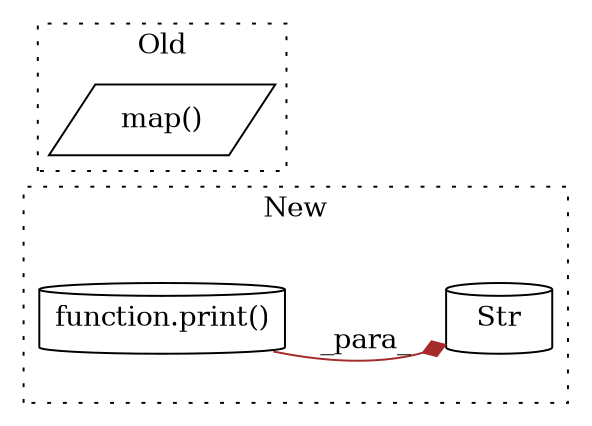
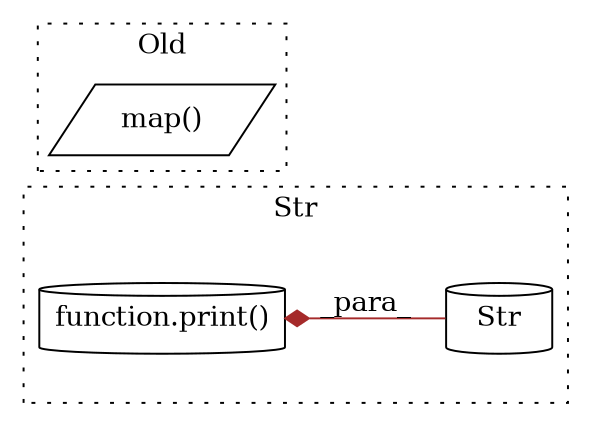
(296, 209) -> (296, 209)
(348, 361) -> (377, 318)
